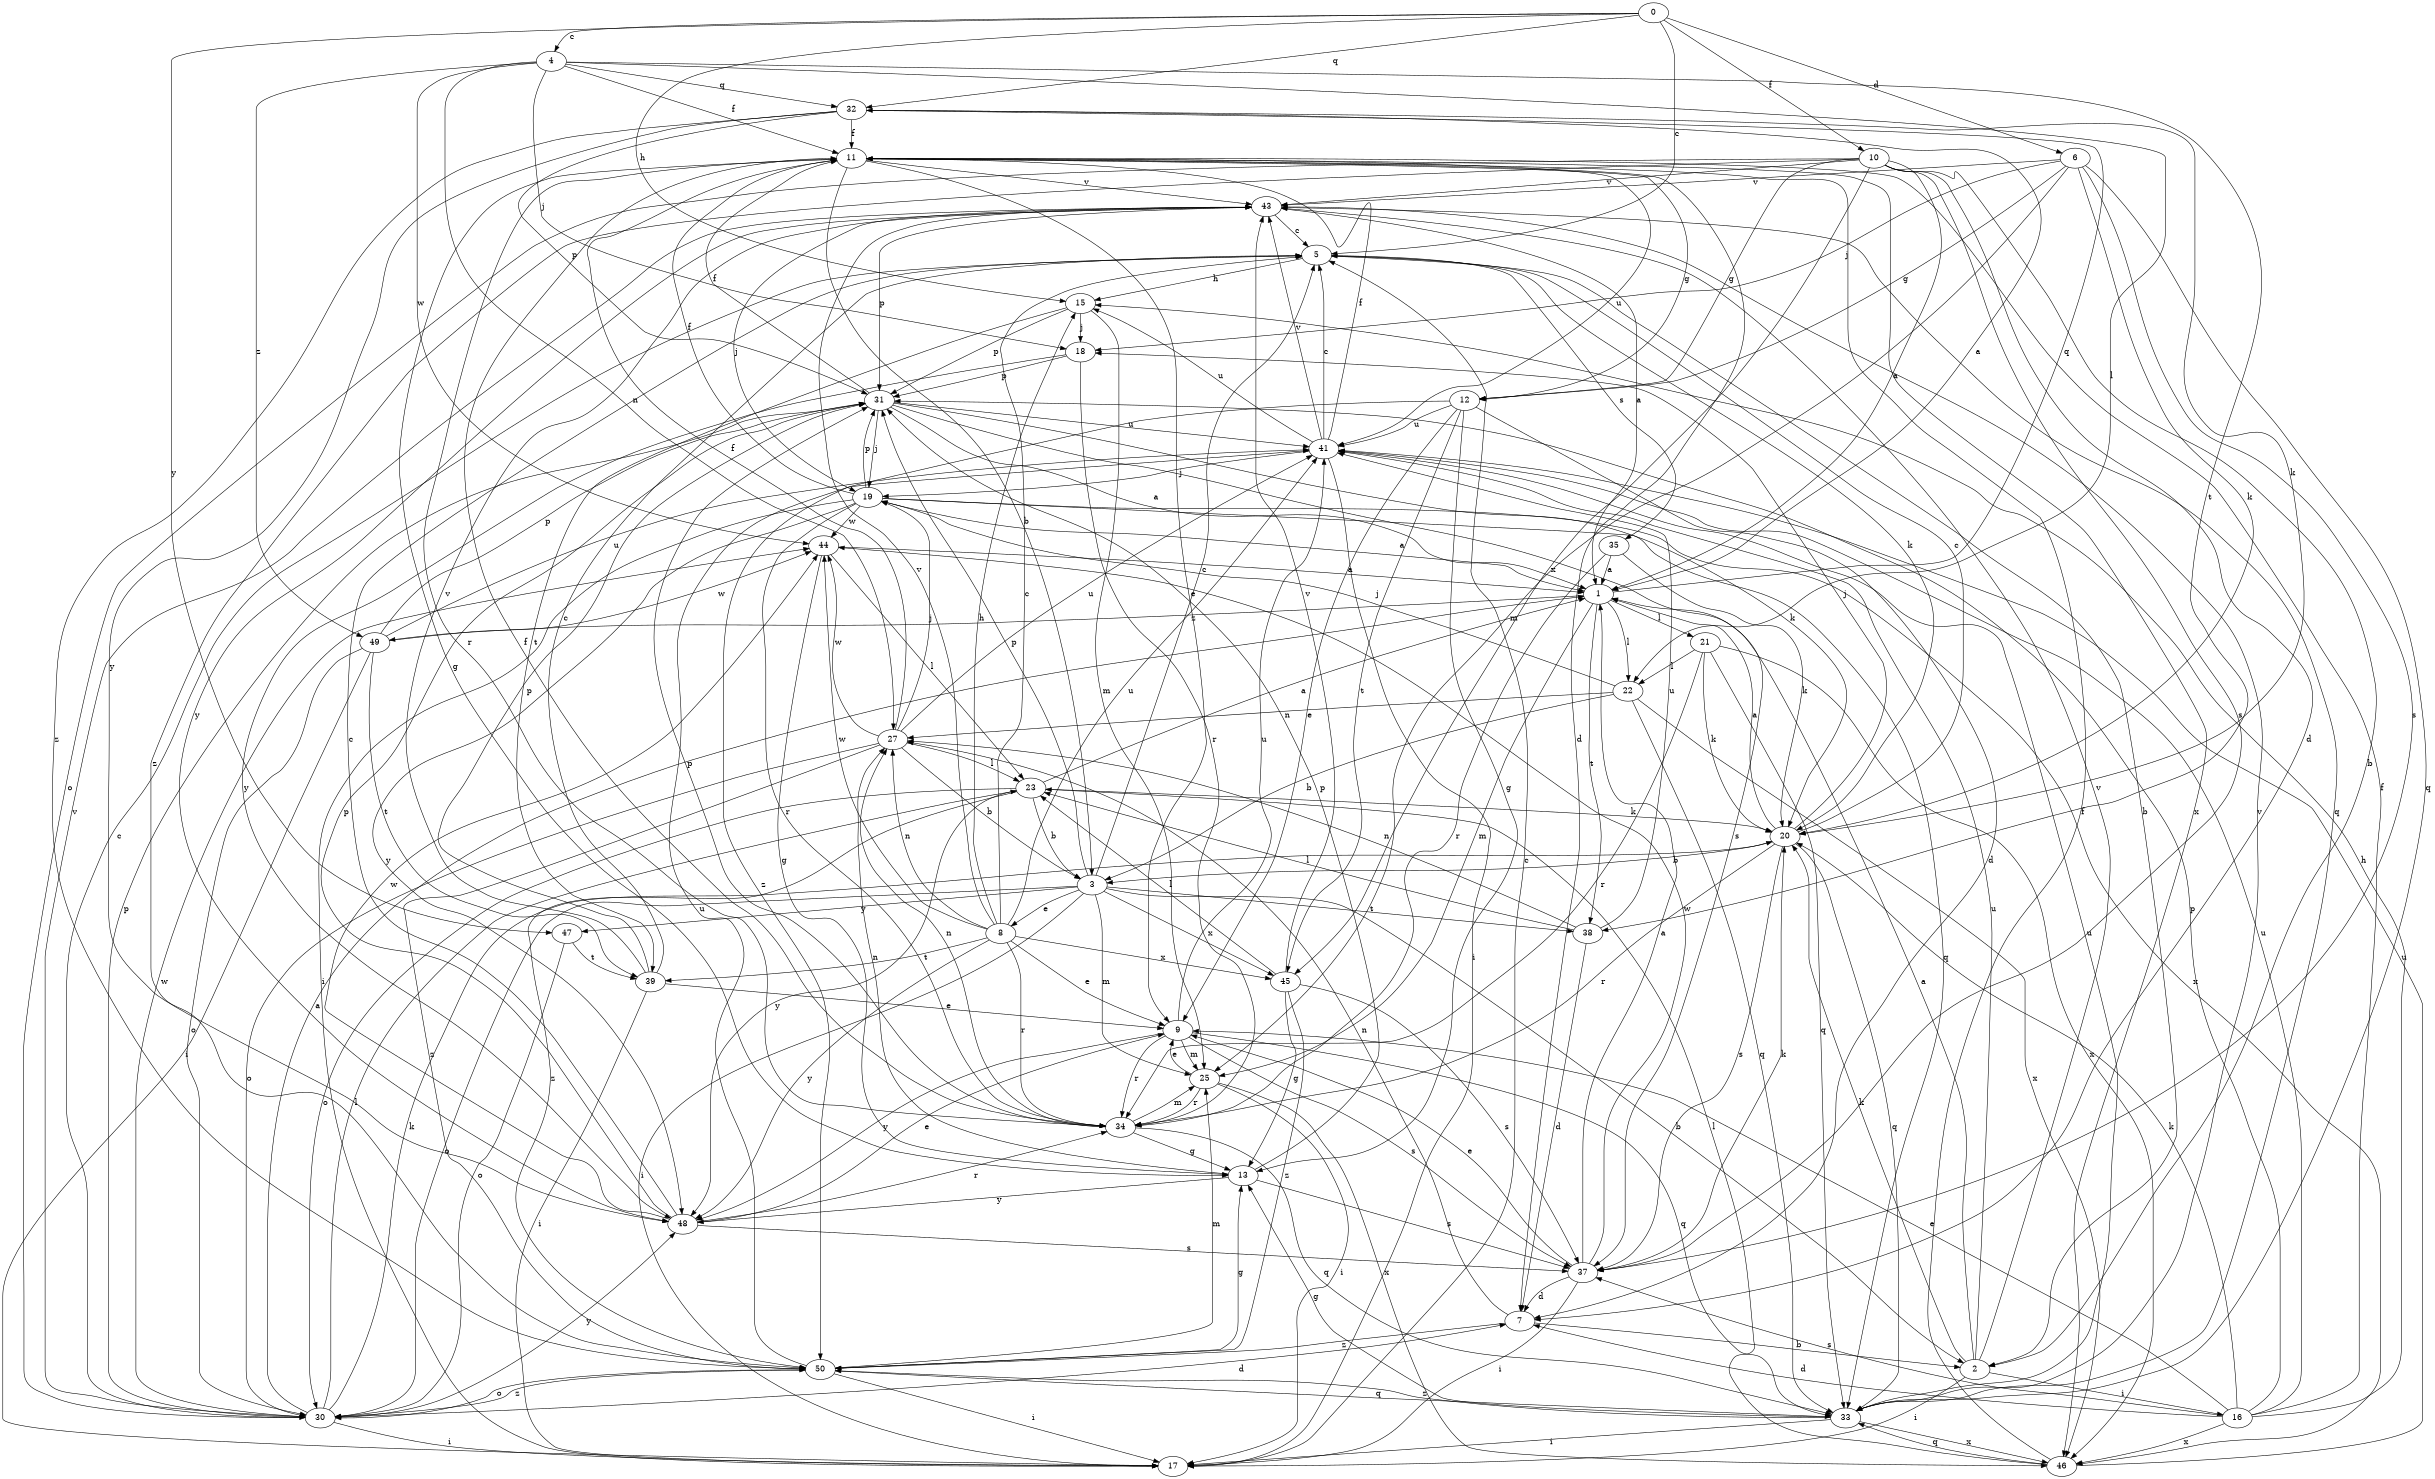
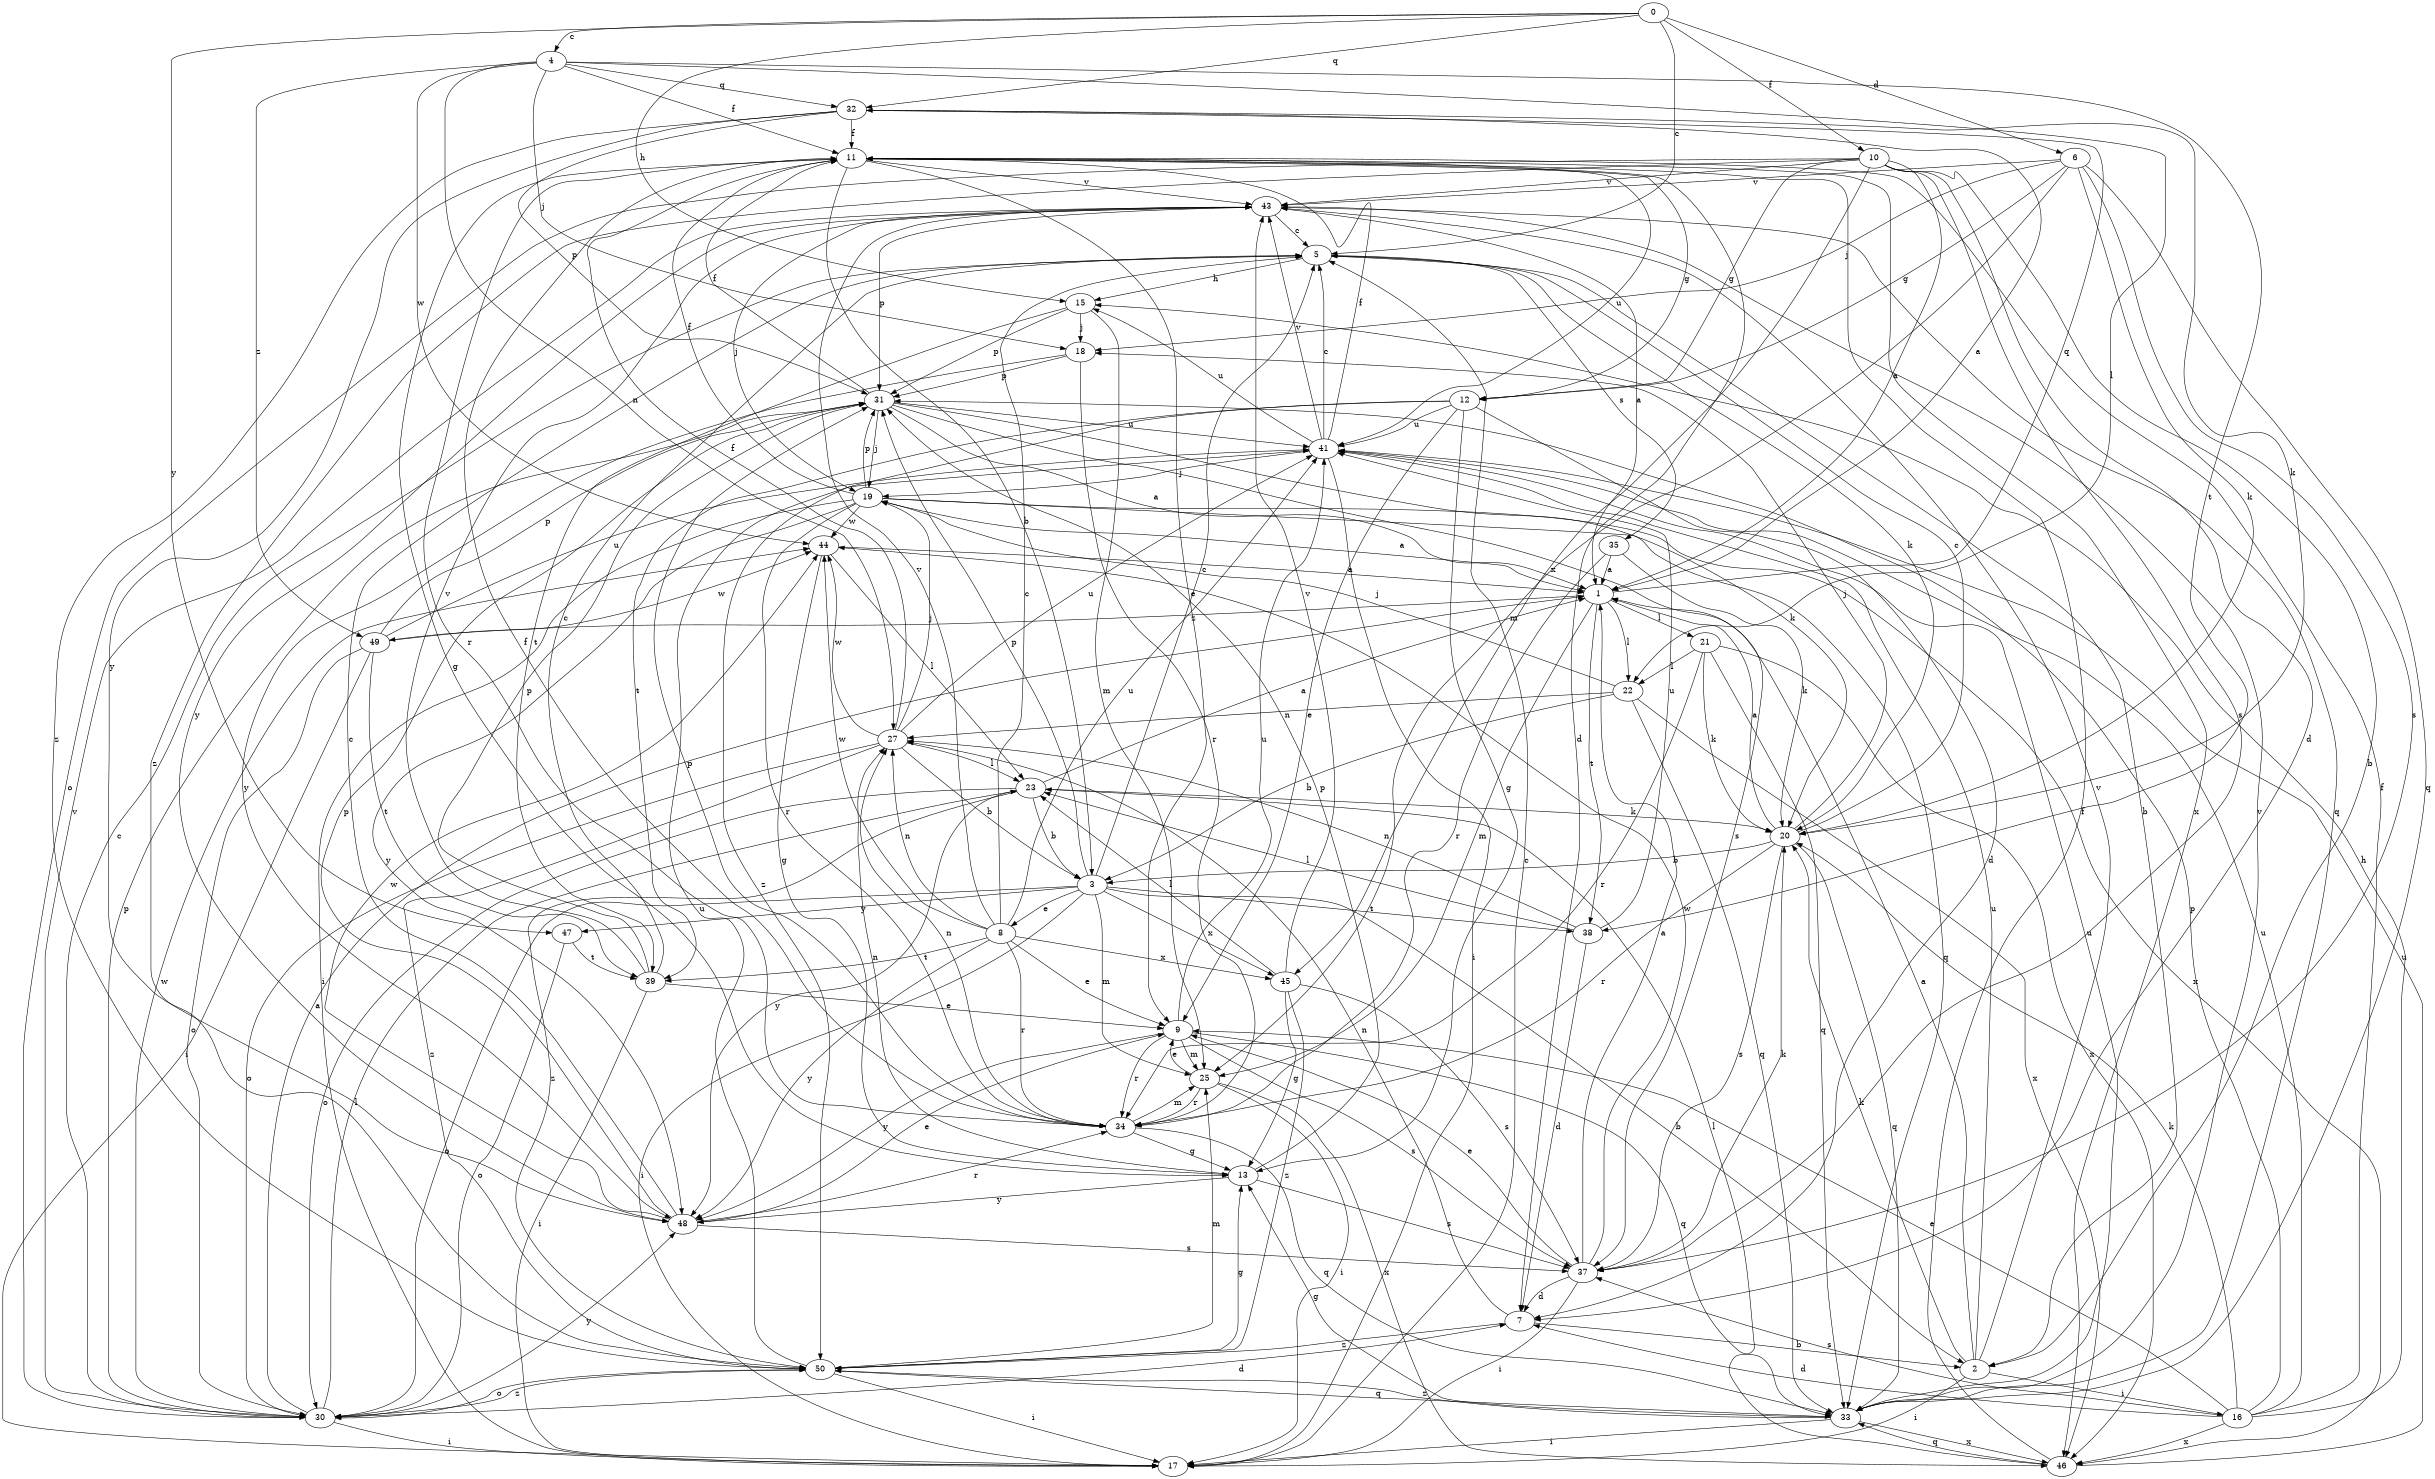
(979, 615) -> none
(1359, 690) -> (847, 472)
(875, 887) -> none
